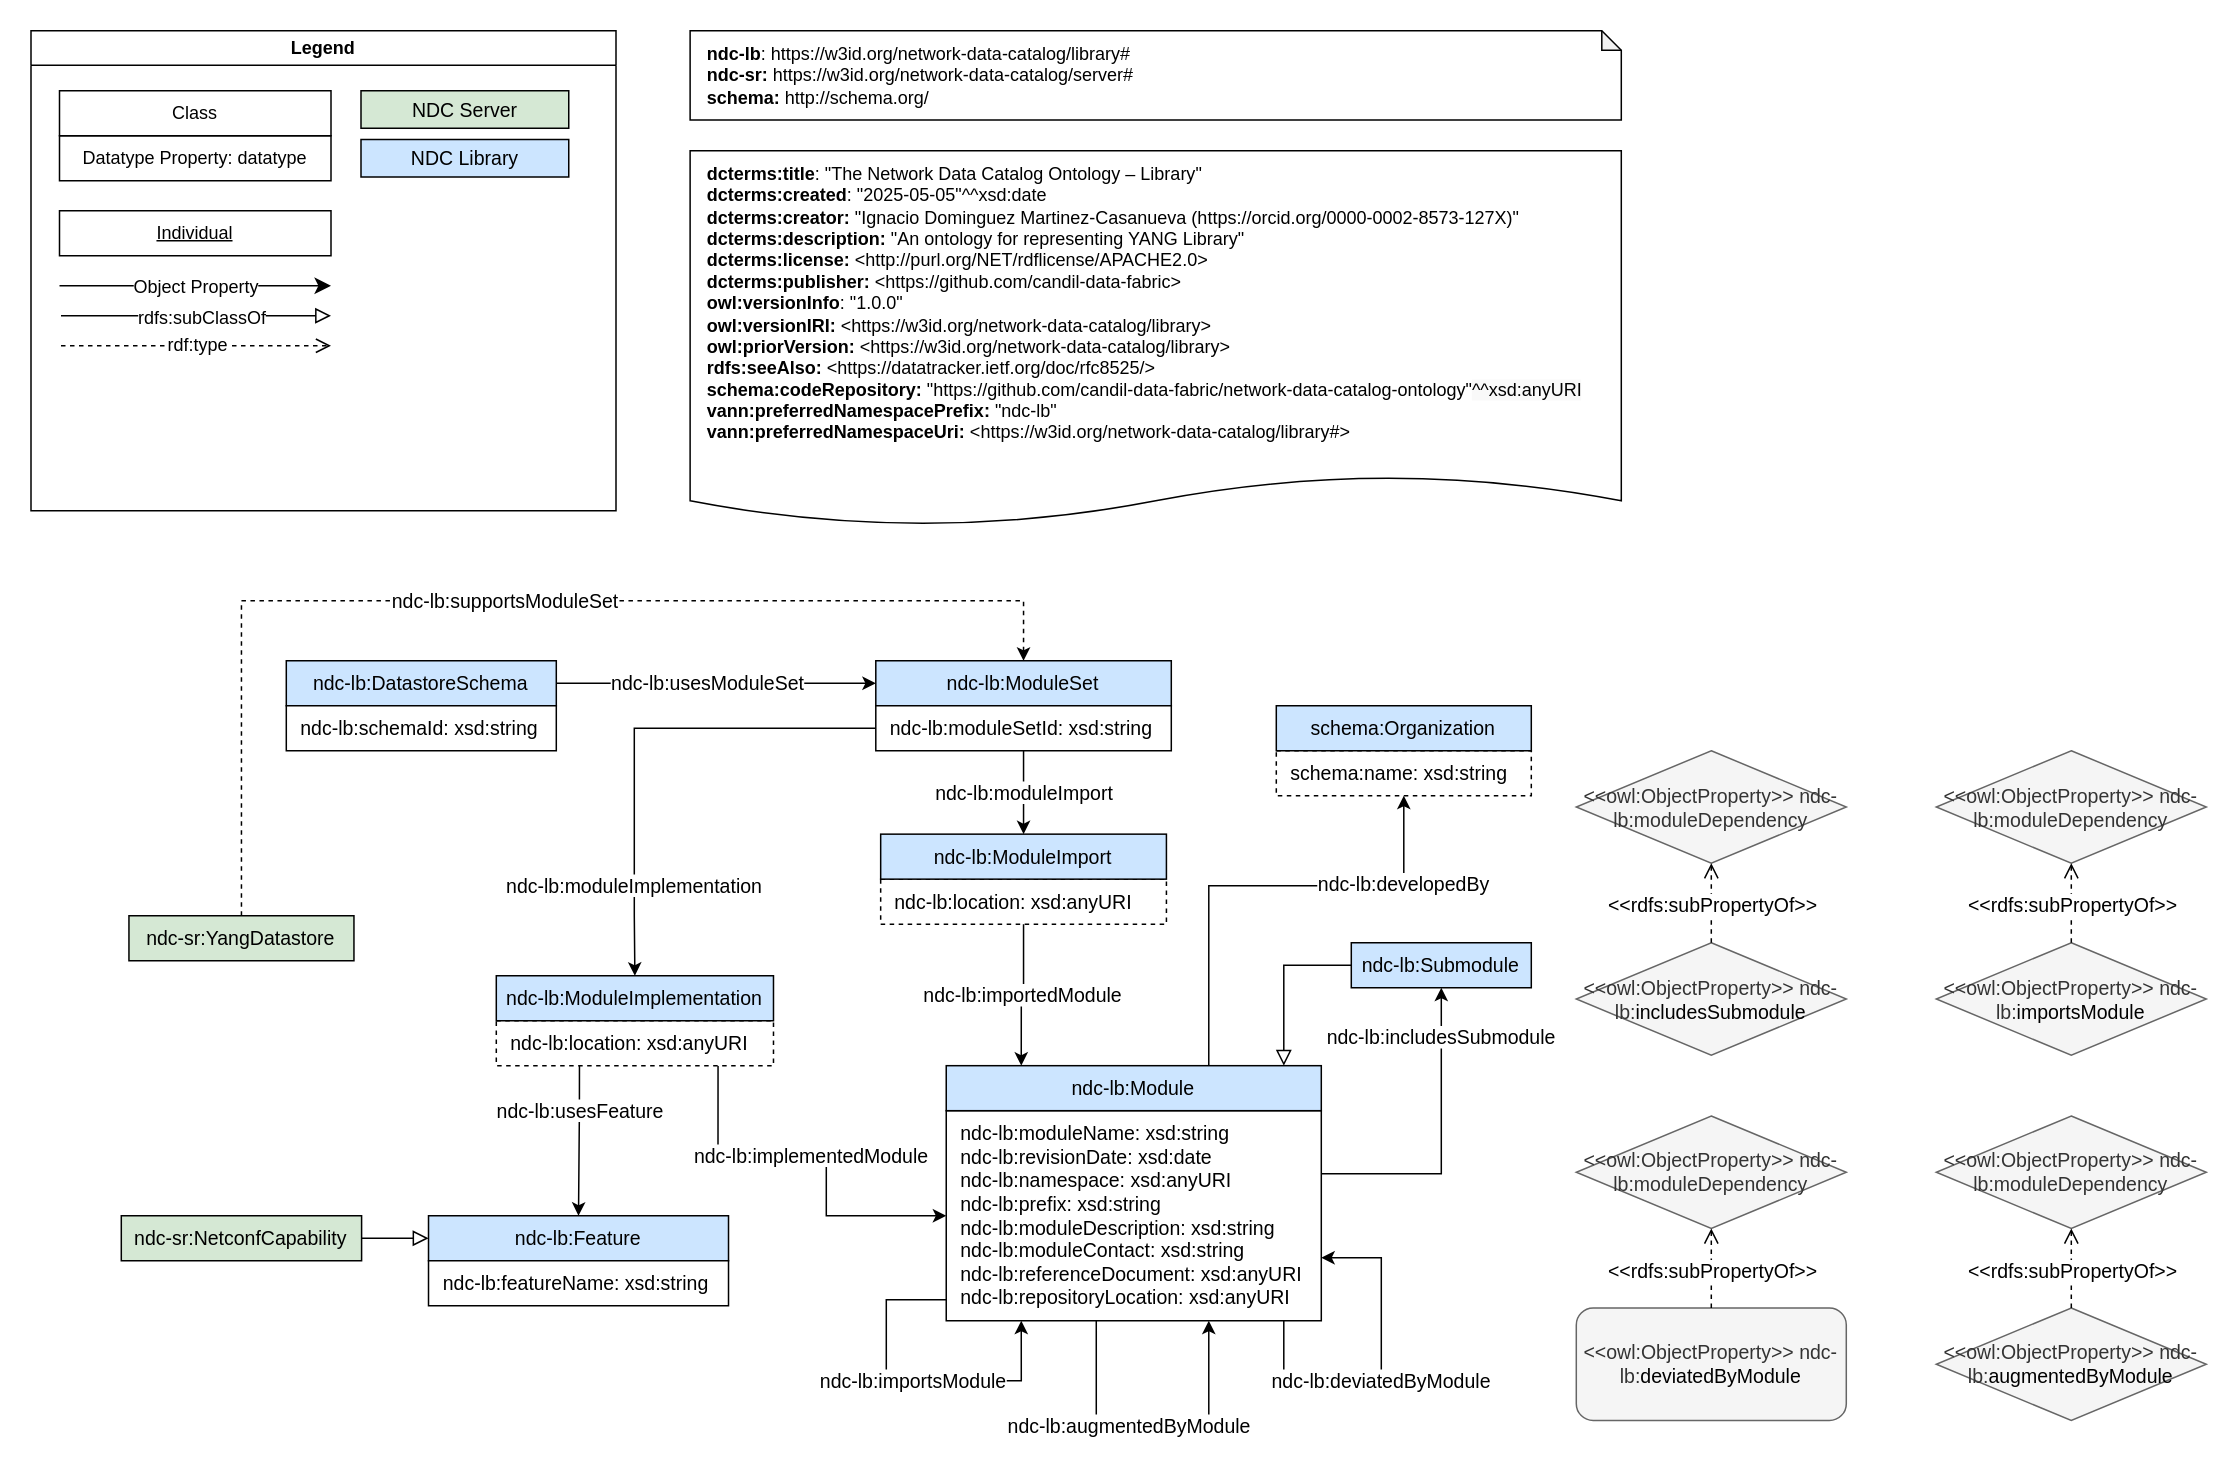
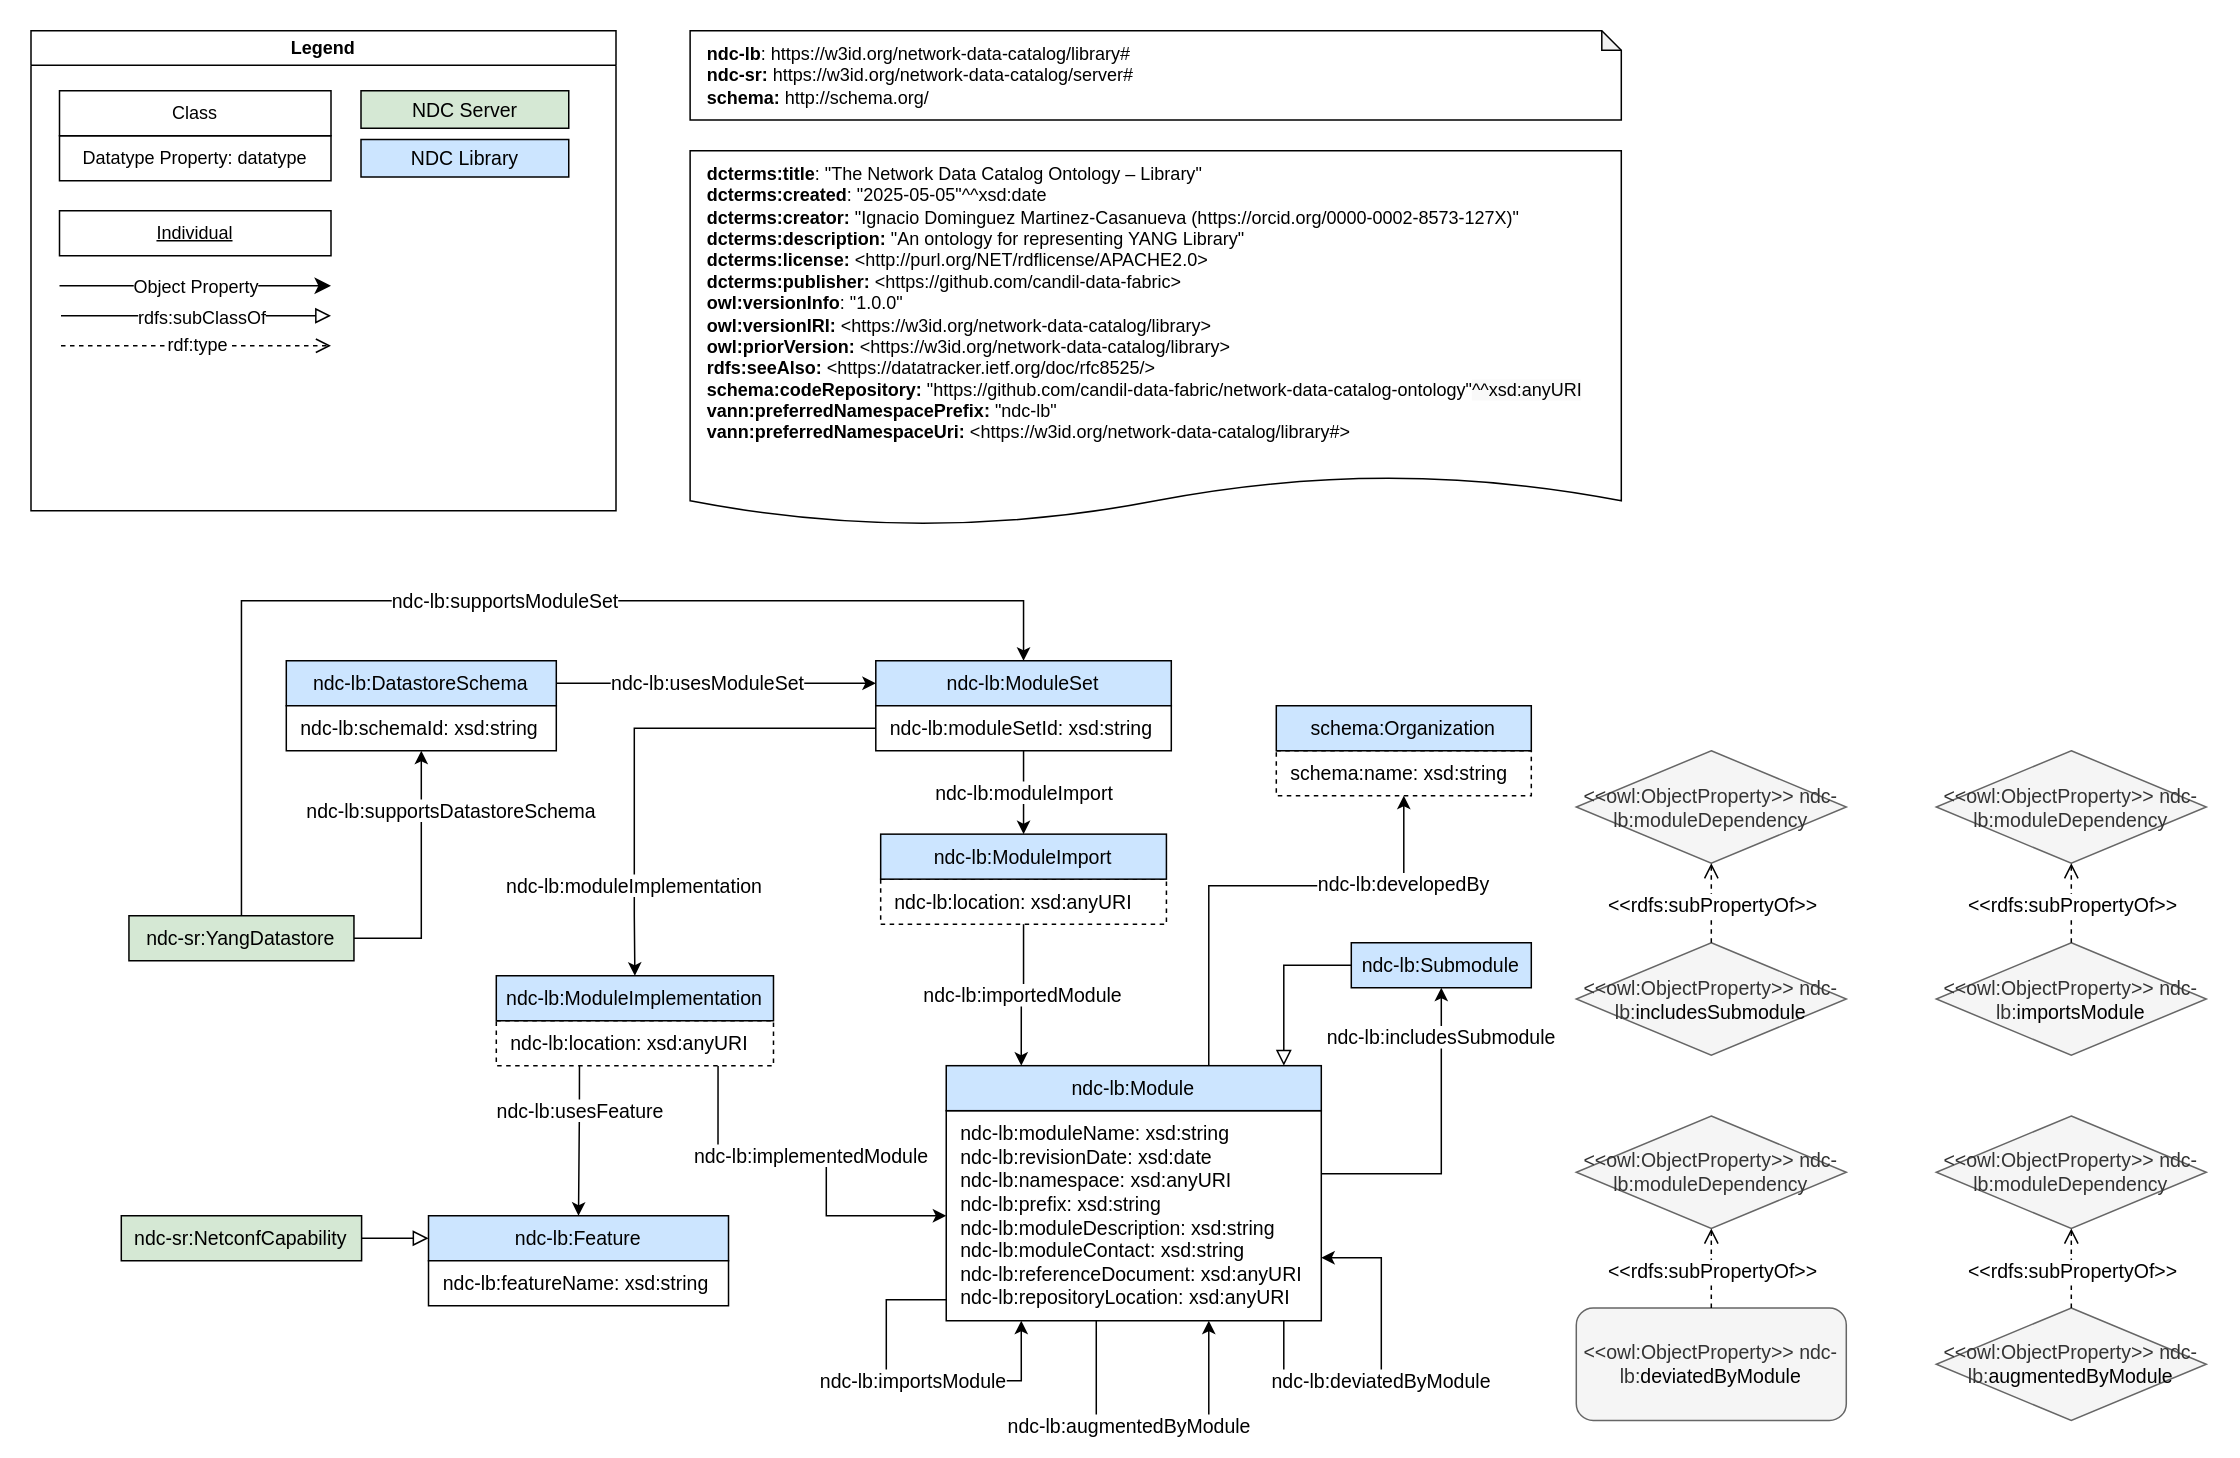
(241, 681) -> (241, 681)
none -> (421, 883)
